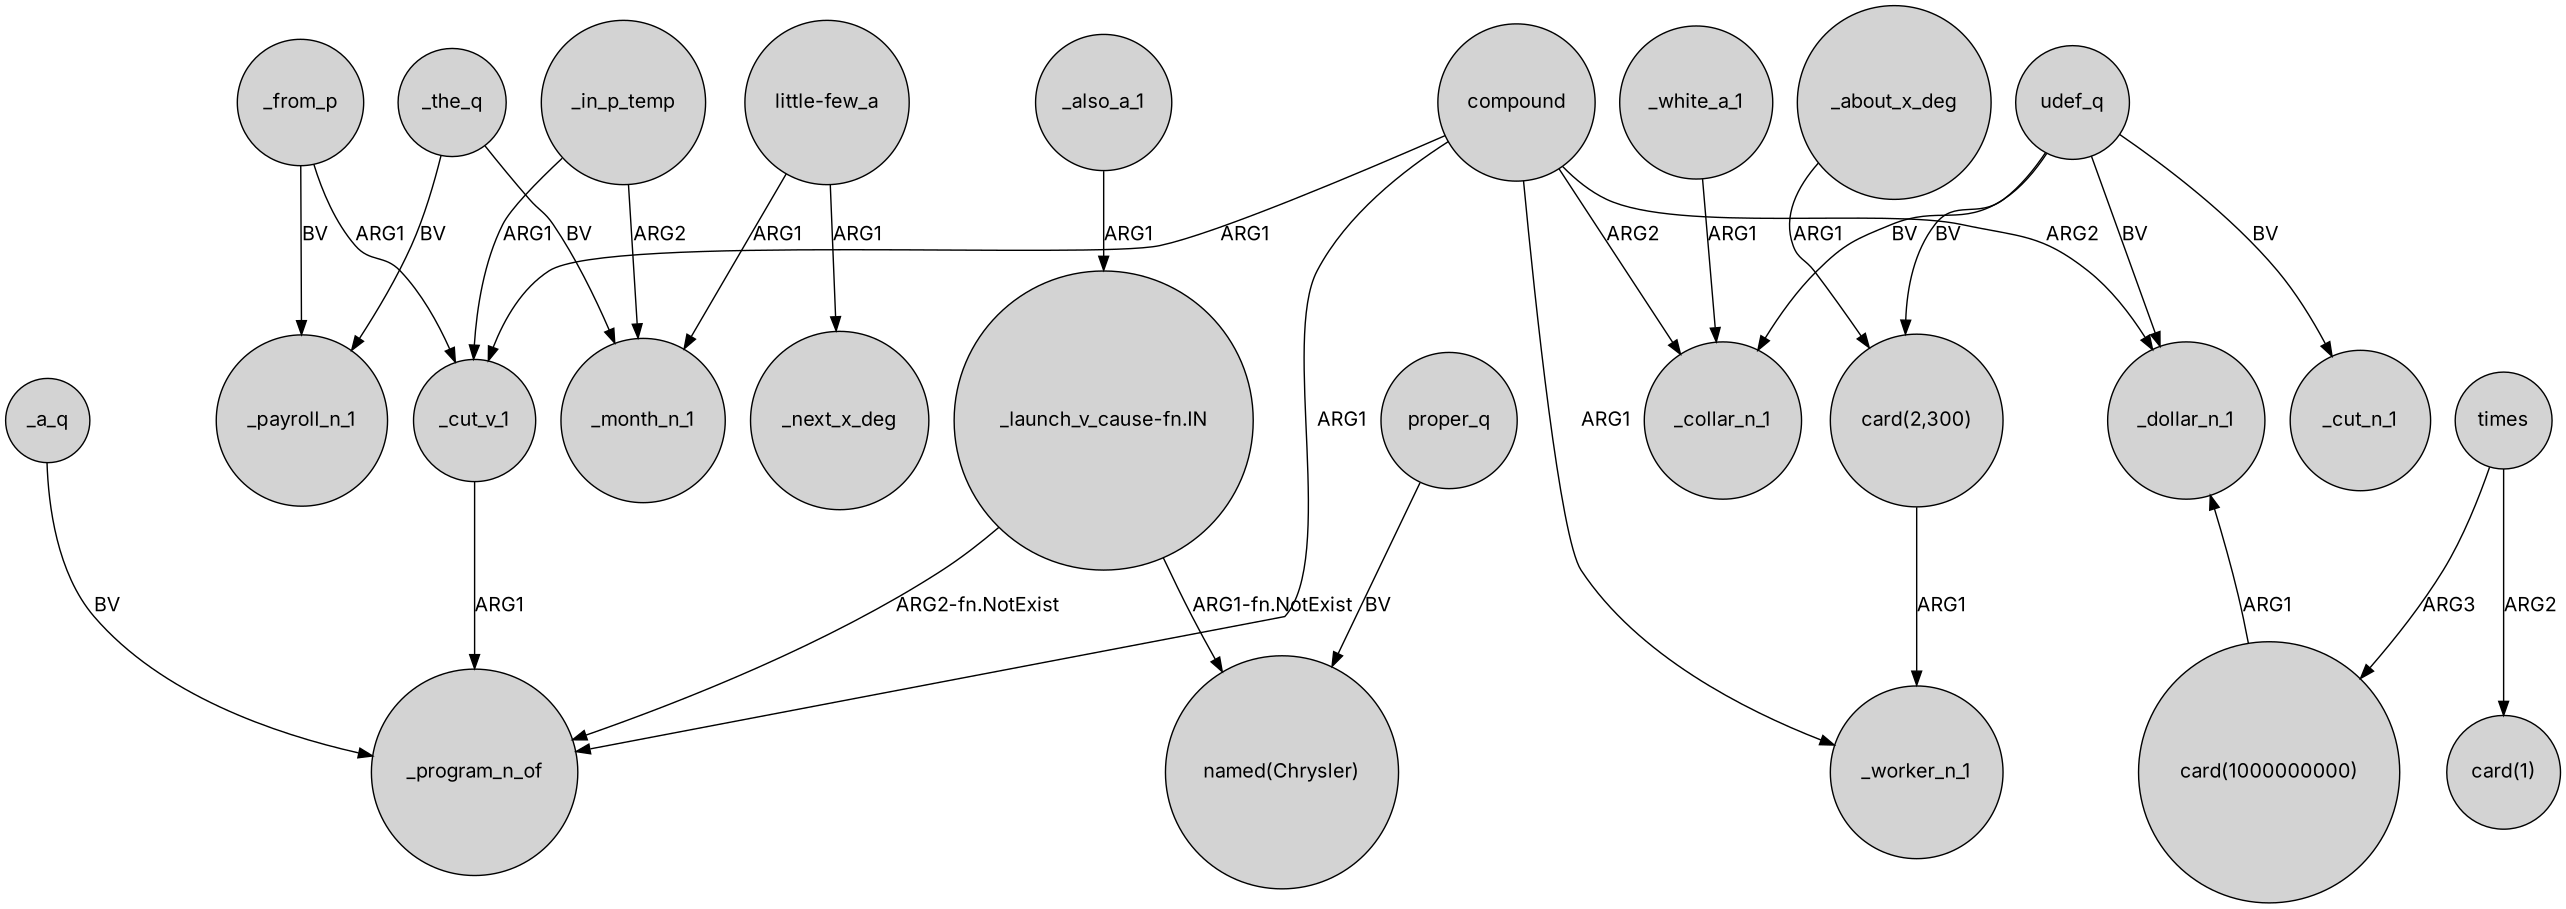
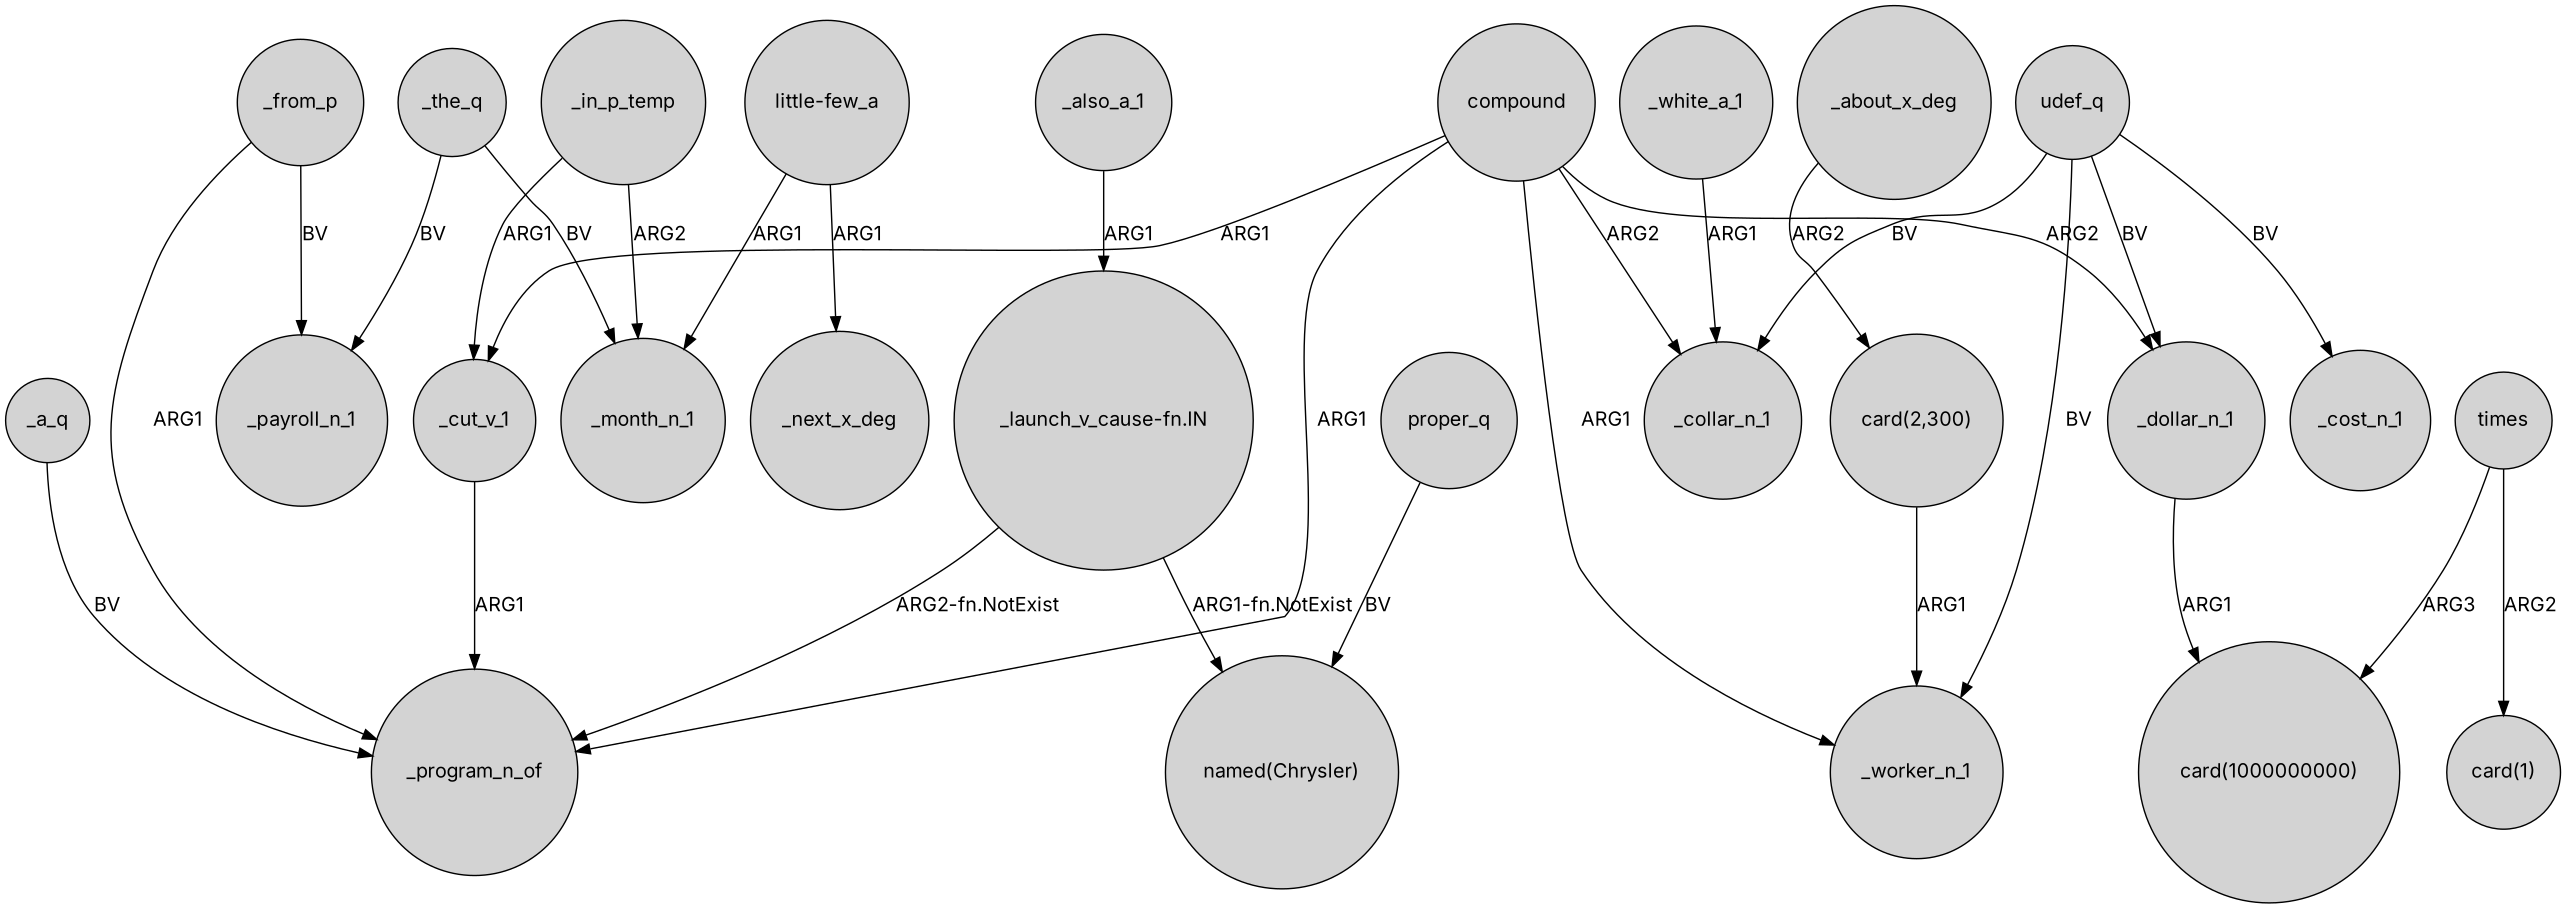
(1928, 234) -> (2048, 428)
(1818, 235) -> (1818, 235)
(378, 259) -> (116, 475)
(2360, 421) -> (2360, 421)
(2233, 576) -> (2175, 575)
